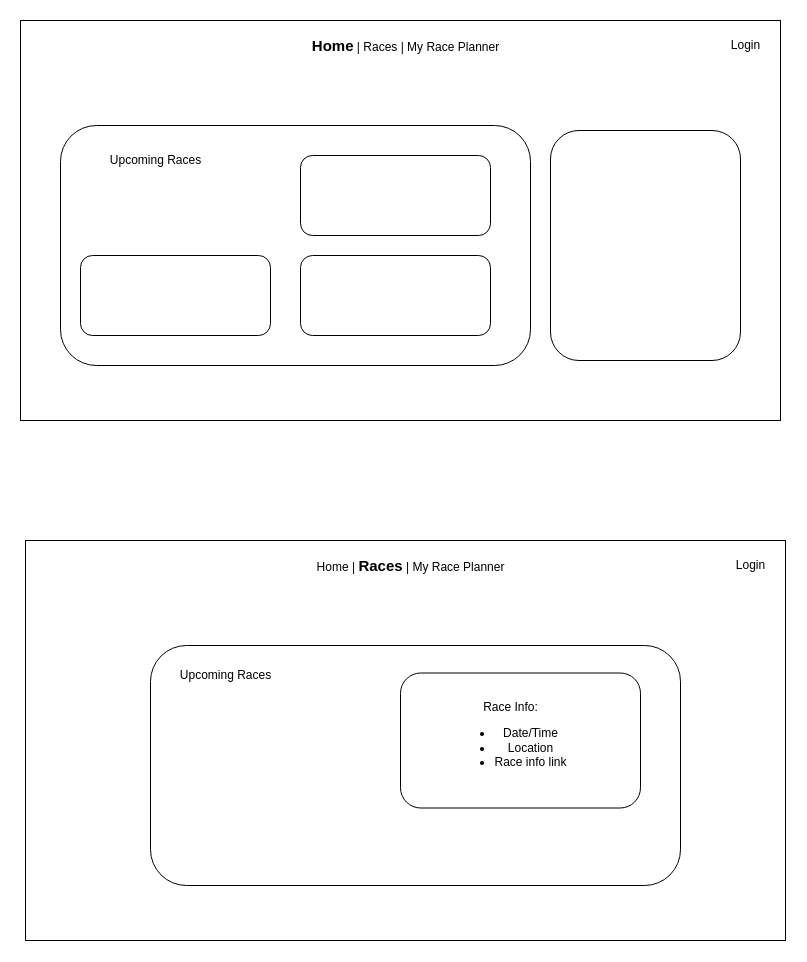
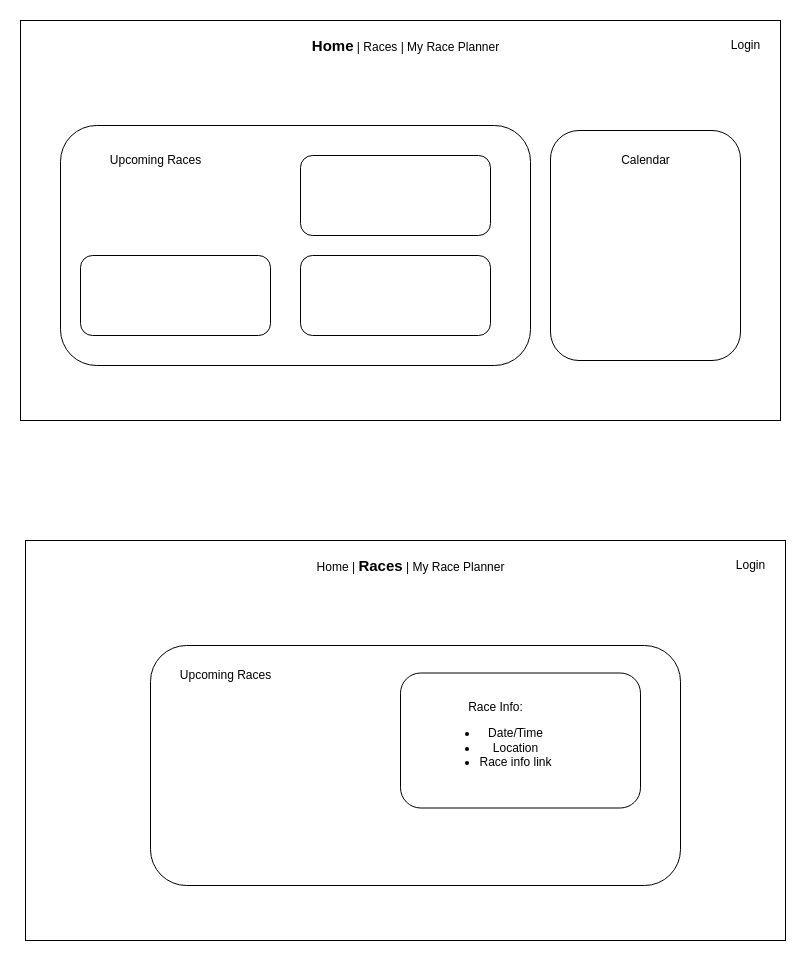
none -> (646, 161)
(511, 741) -> (496, 741)
